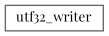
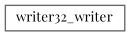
(54, 18) -> (65, 18)
